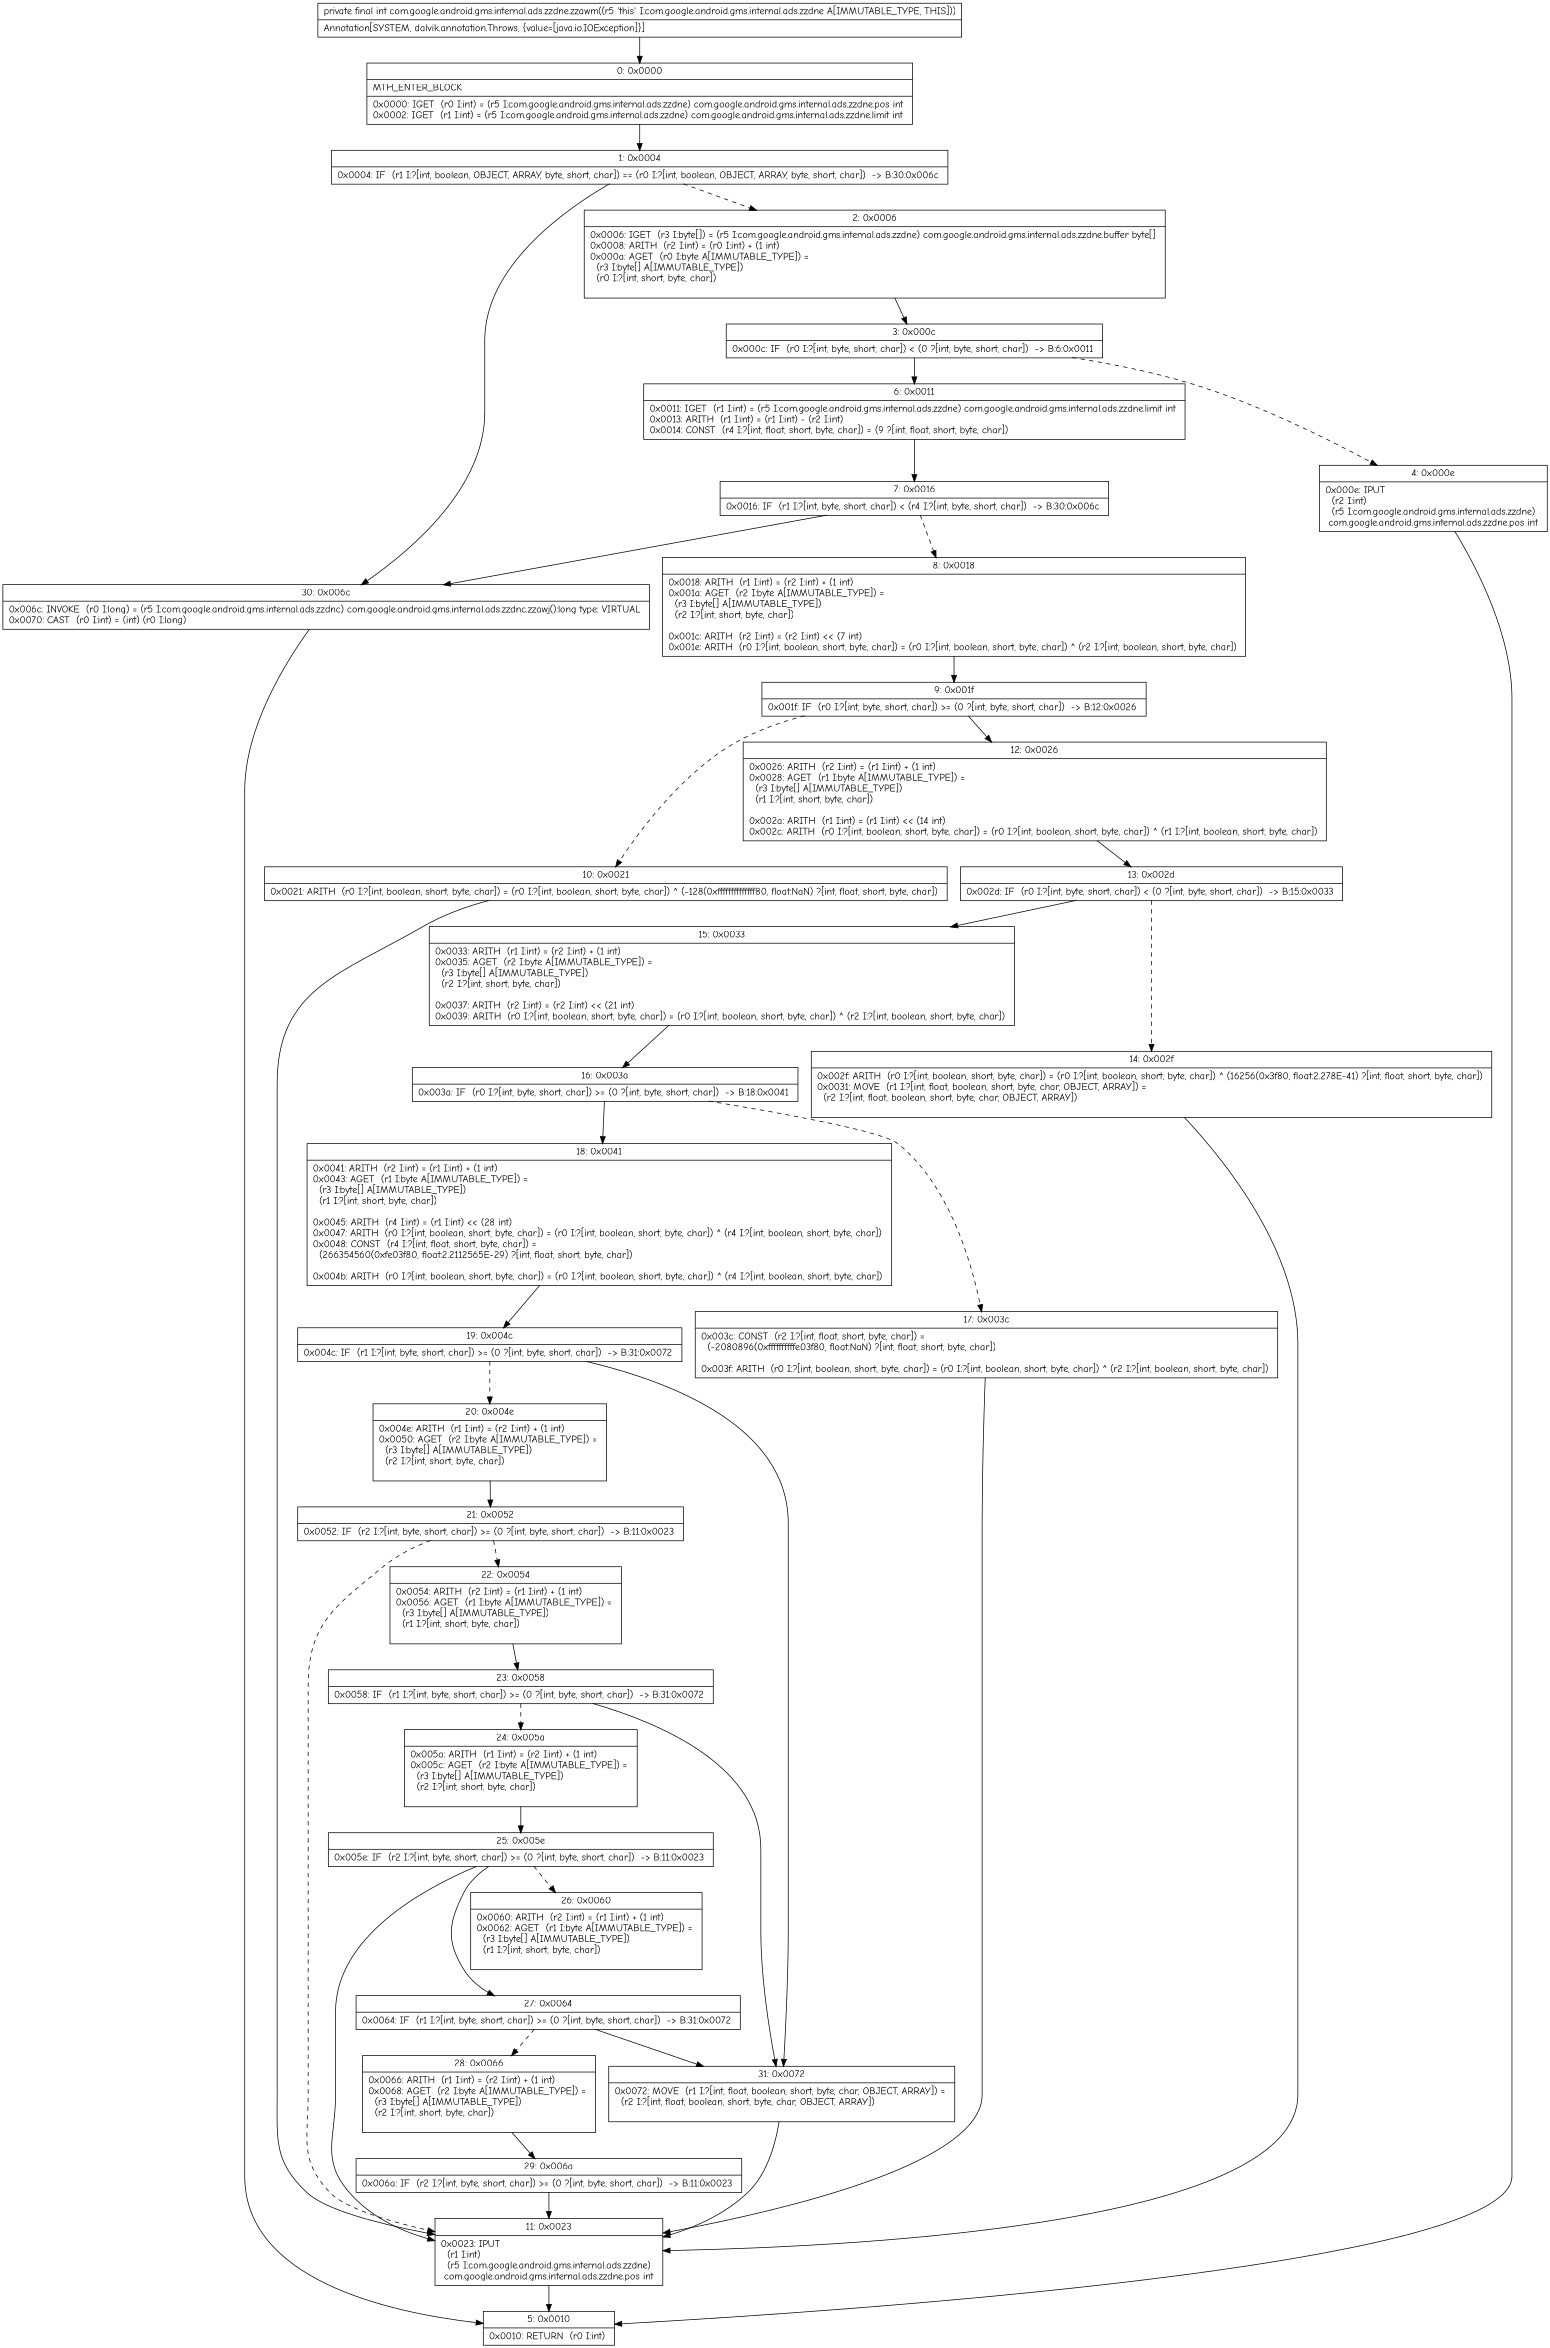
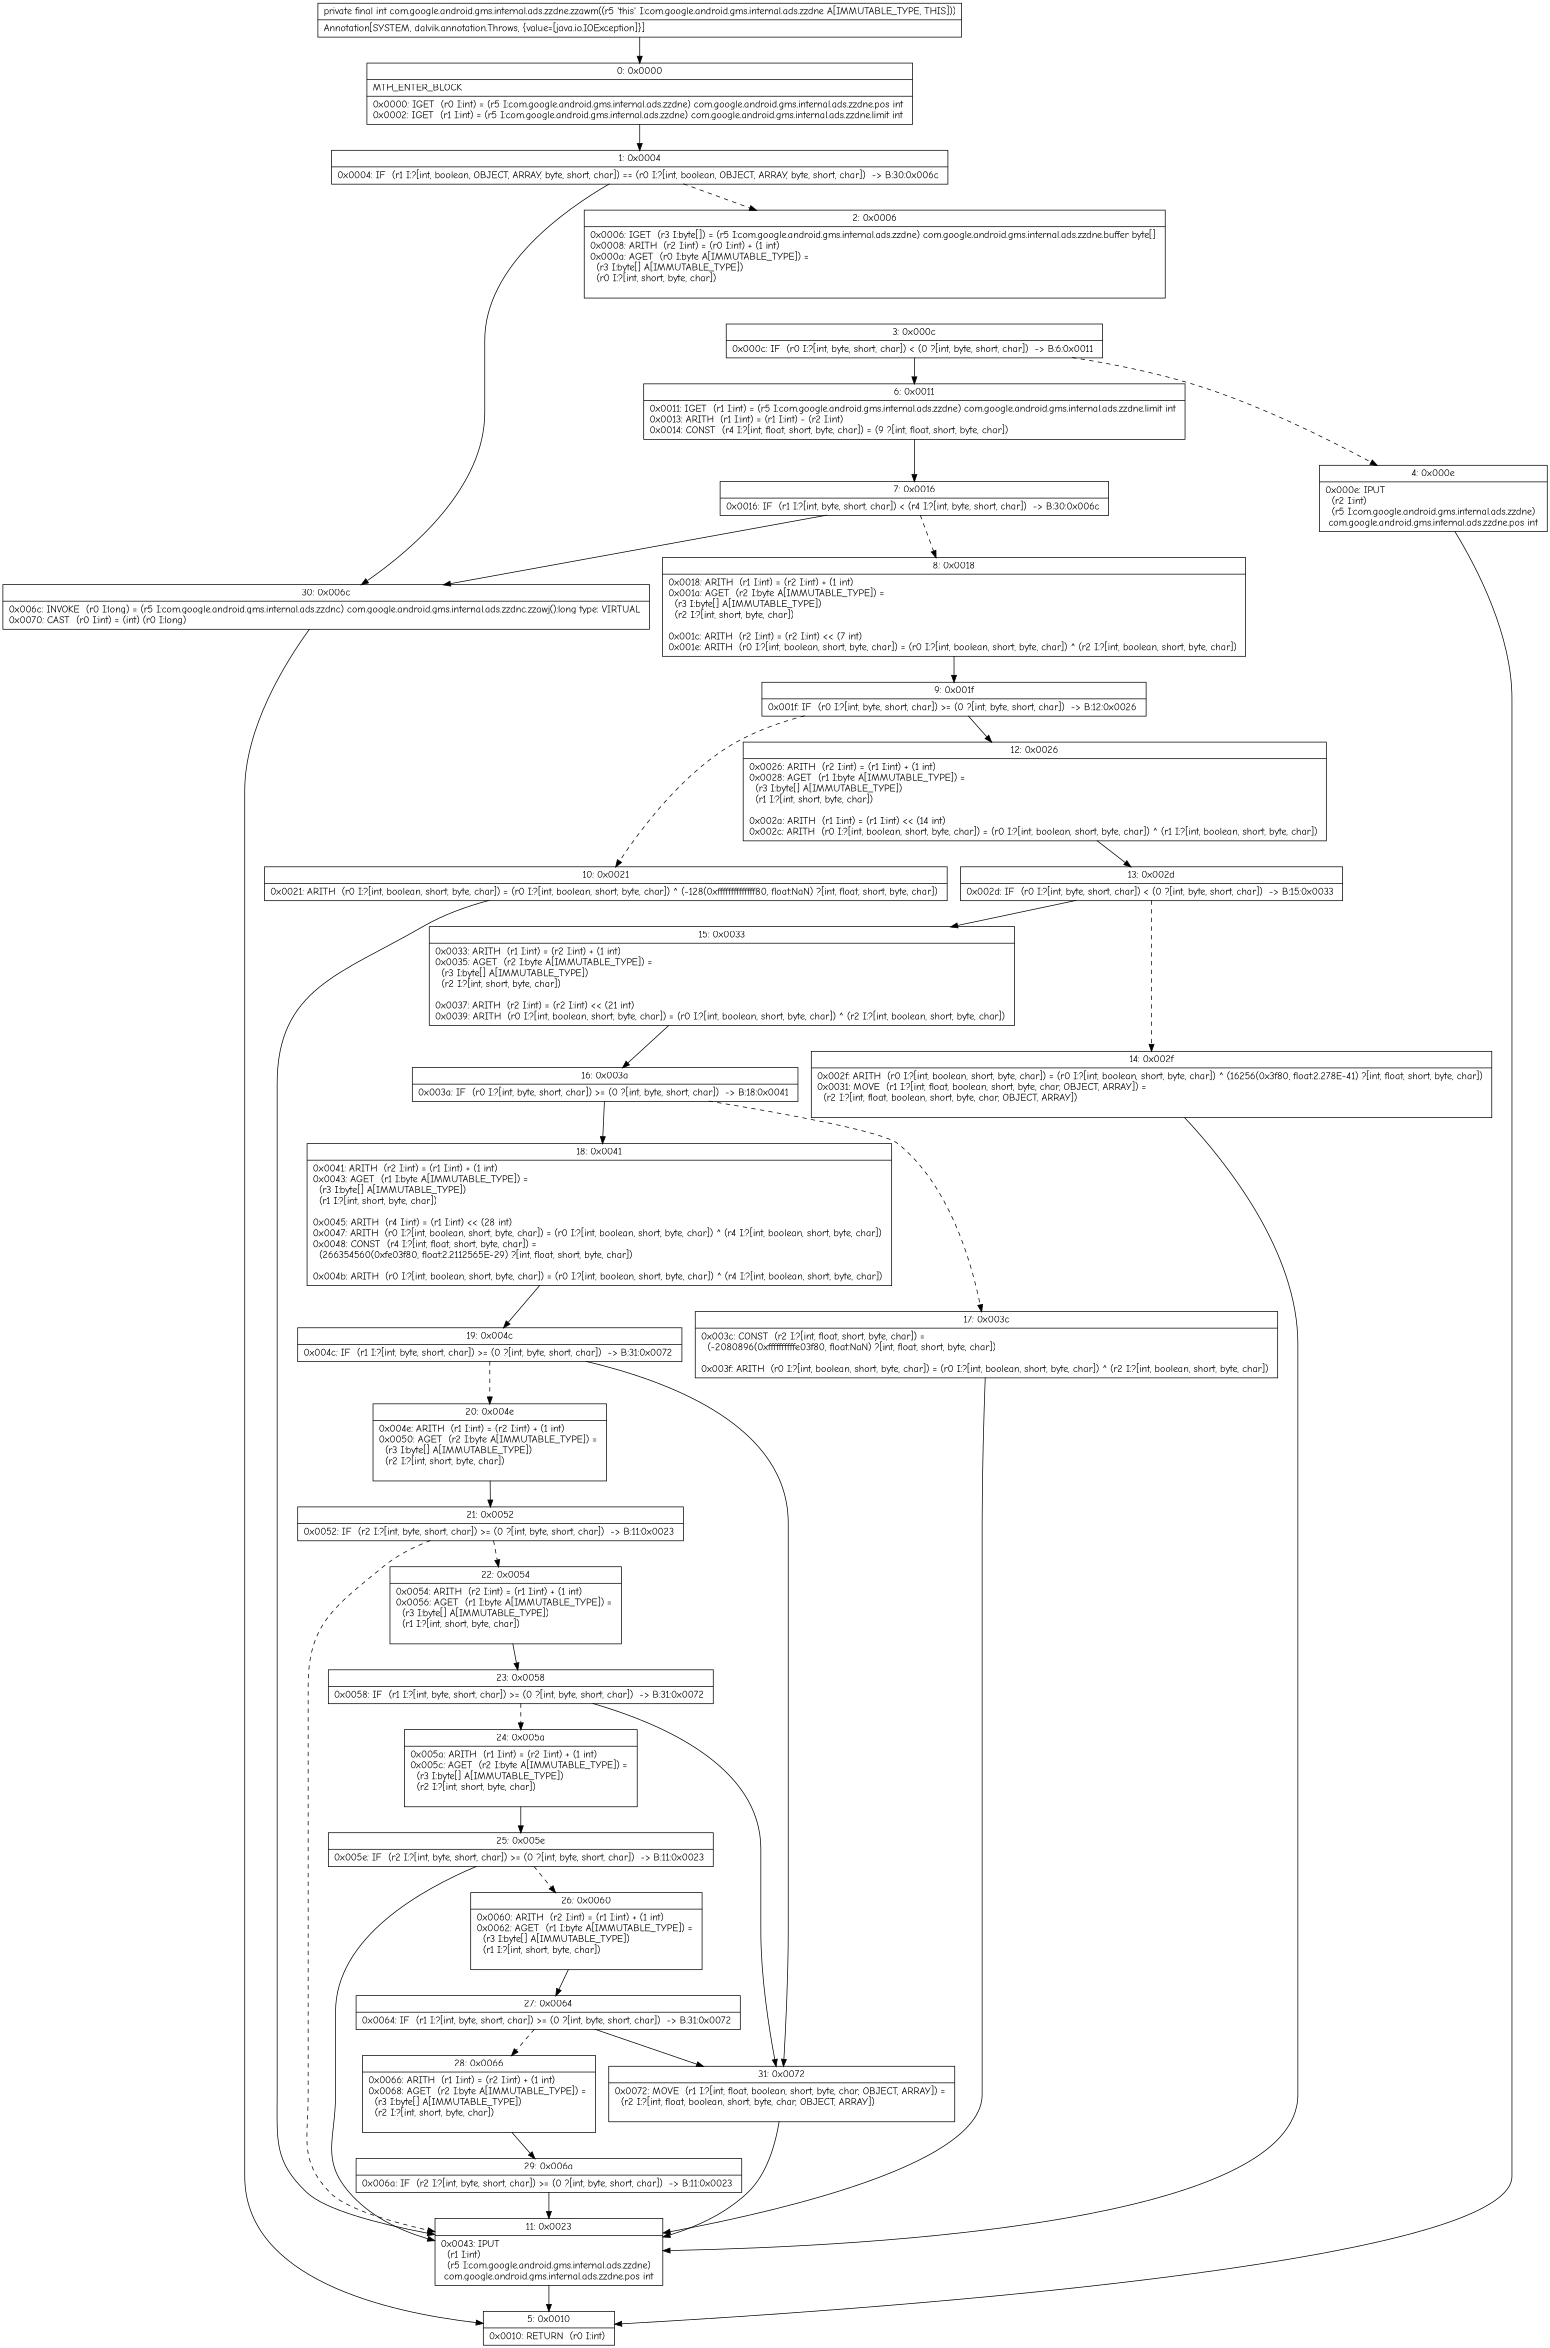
(899, 308) -> none
(452, 1930) -> (564, 1979)
(474, 2244) -> (474, 2244)
